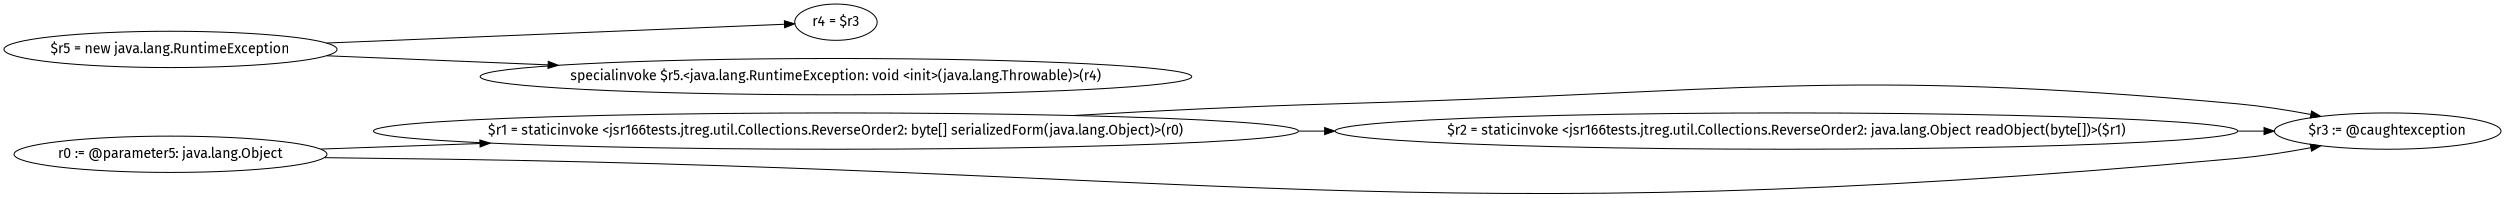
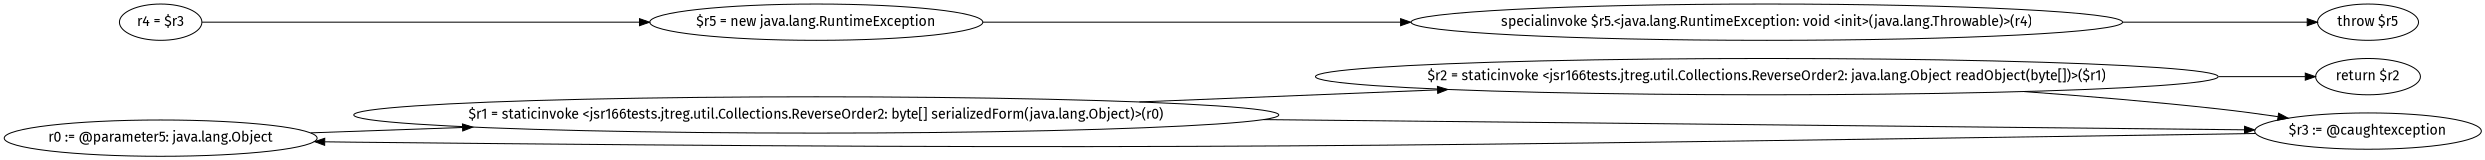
none -> (2368, 22)
(555, 34) -> (421, 22)
none -> (2368, 77)
(1318, 190) -> (1290, 146)
